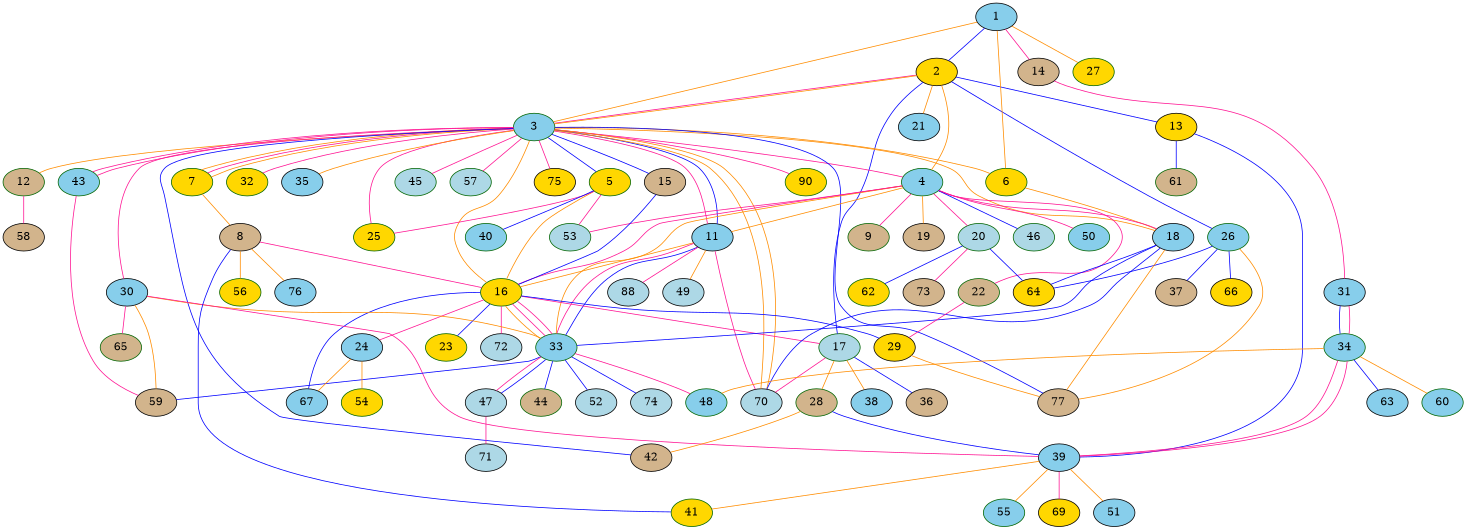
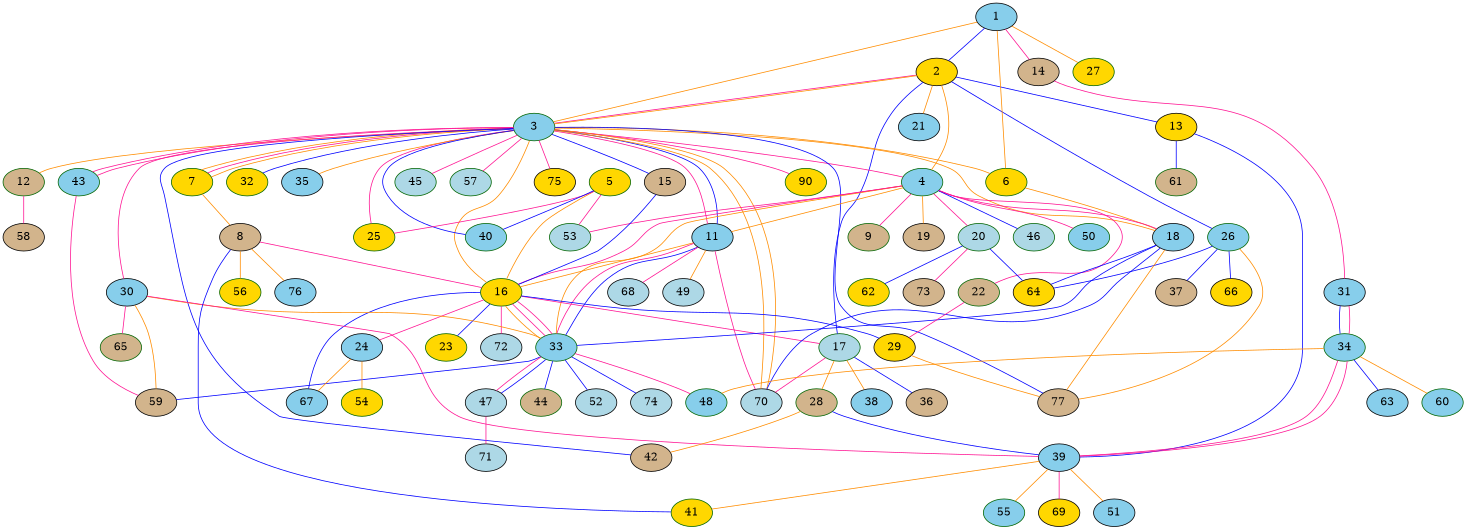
(387, 143) -> (387, 143)
(572, 155) -> (389, 168)
(628, 292) -> (628, 292)
